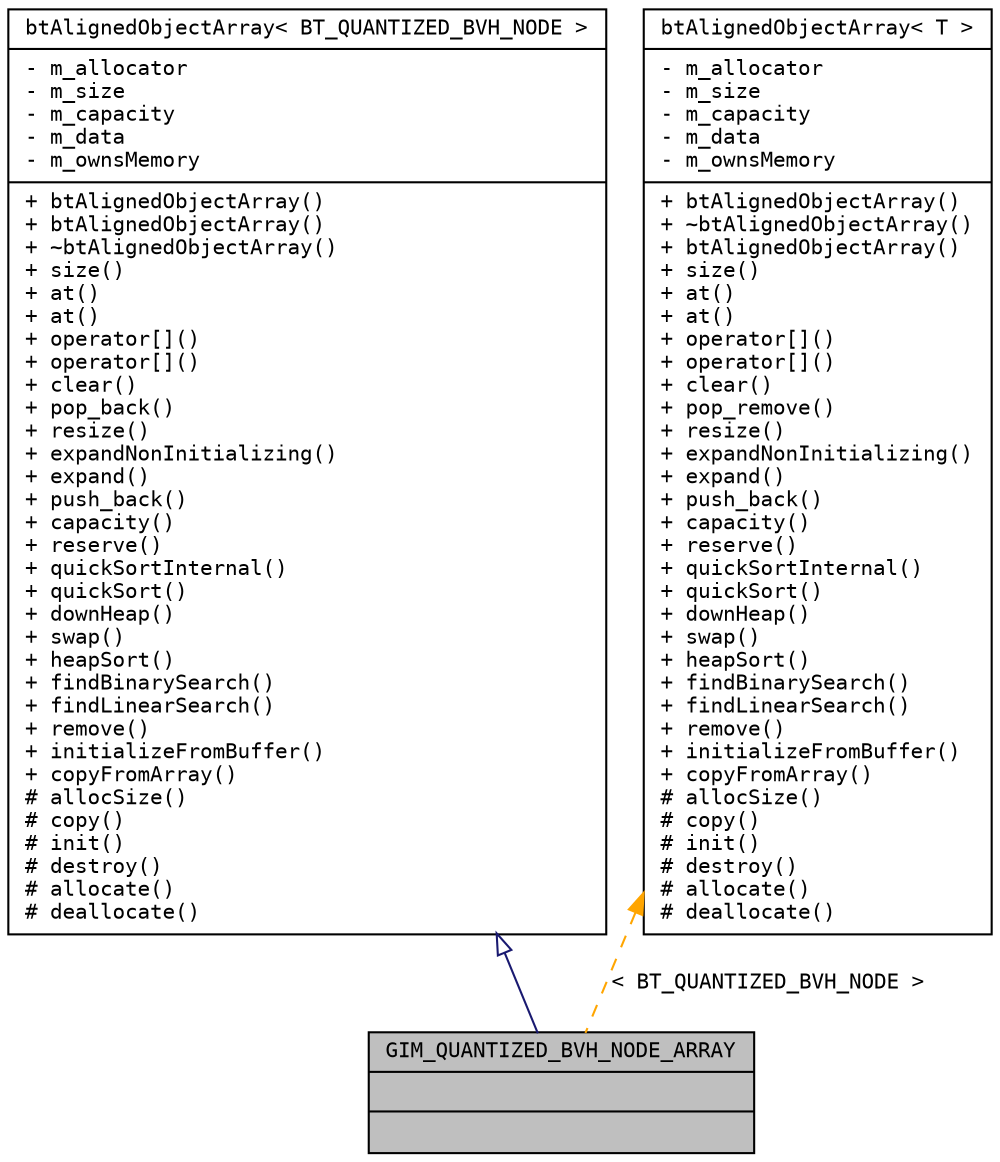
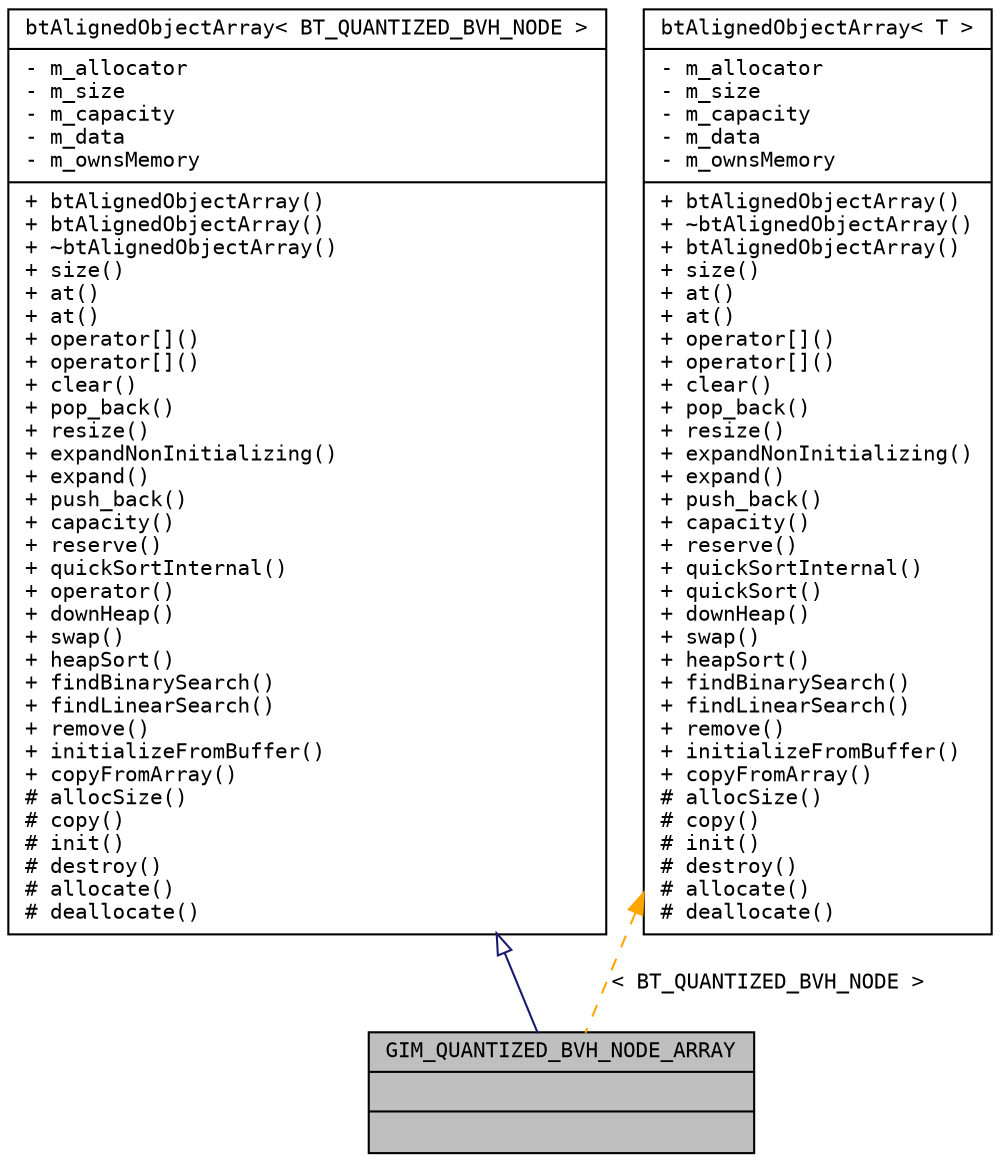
(749, 408) -> (736, 408)
(107, 592) -> (101, 592)
